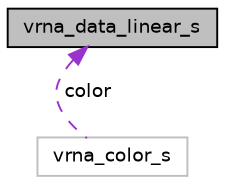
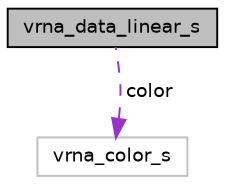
(58, 102) -> (120, 83)
